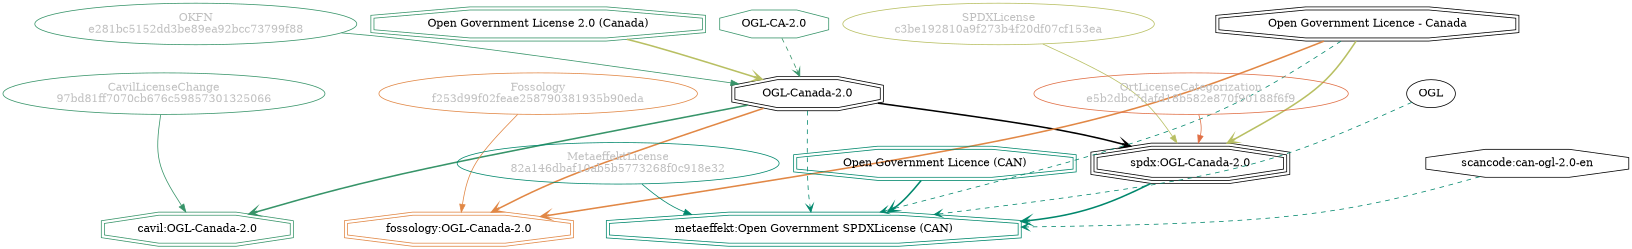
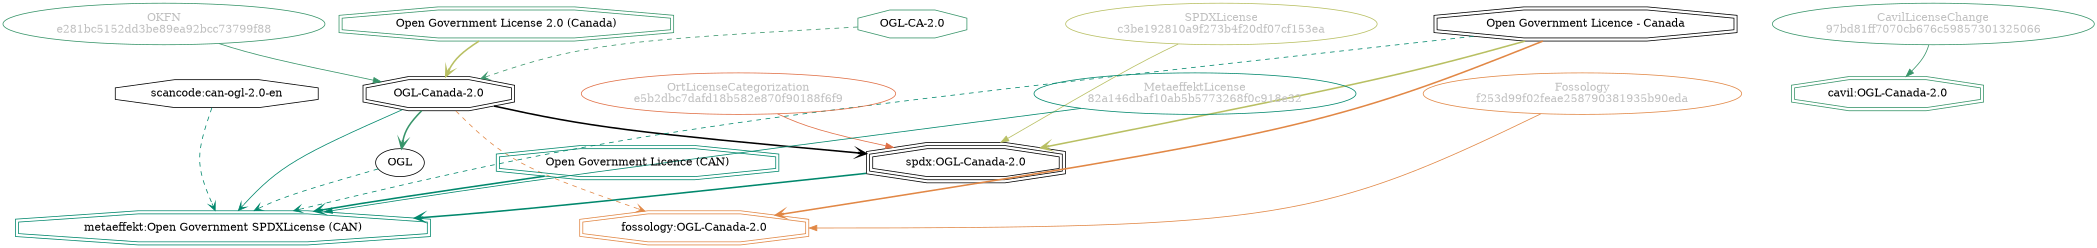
(501, 153) -> (410, 124)
(630, 154) -> (540, 172)
(807, 158) -> (318, 149)
